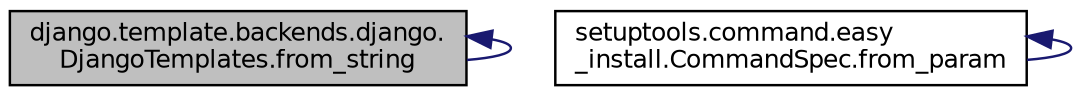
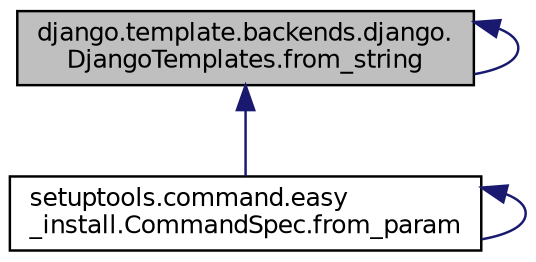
none -> (246, 144)
